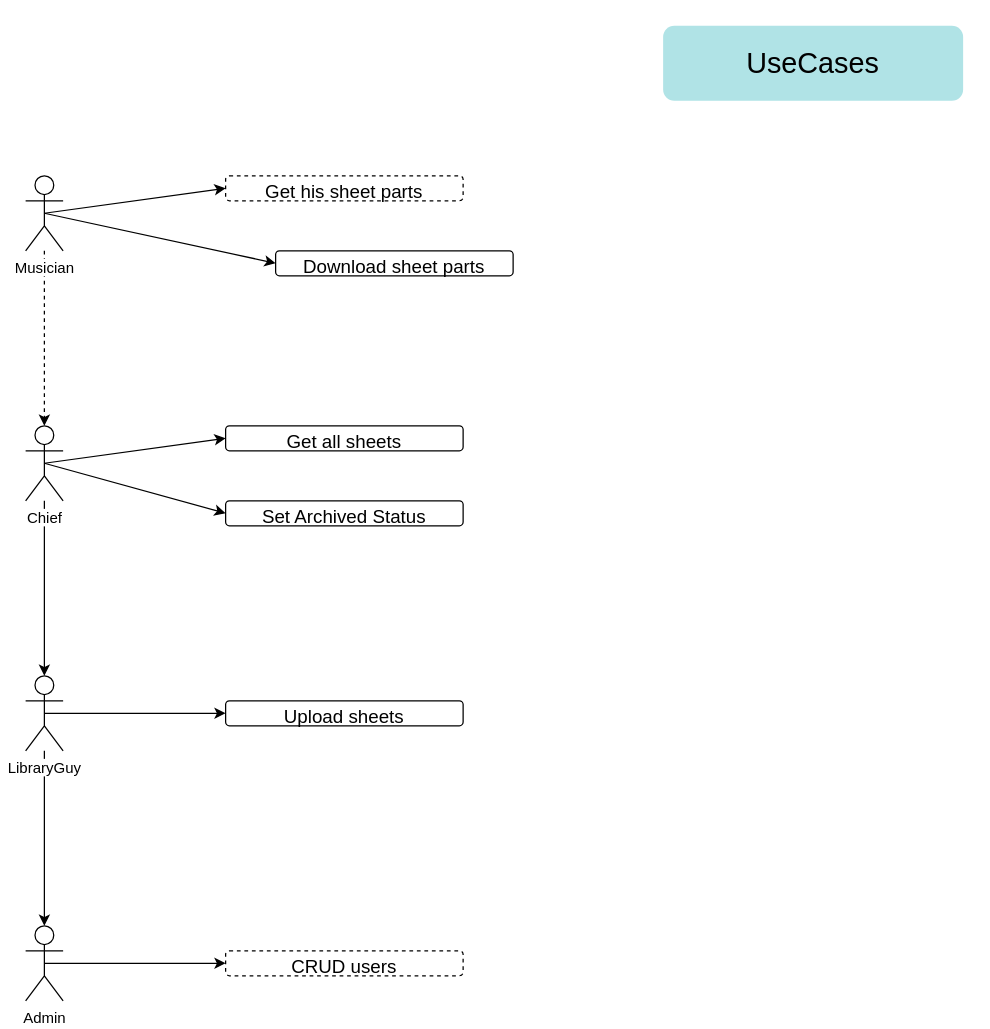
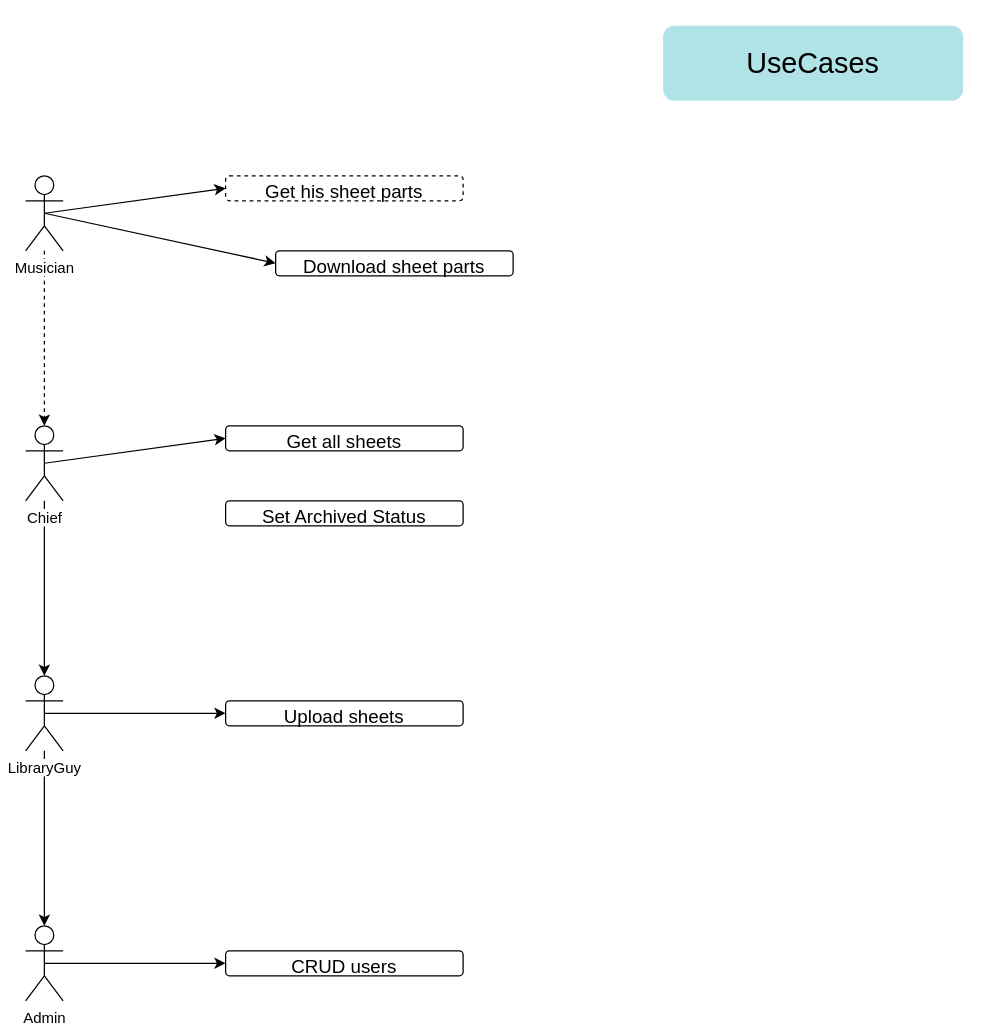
(136, 488) -> none
(344, 963) -> (344, 963)
